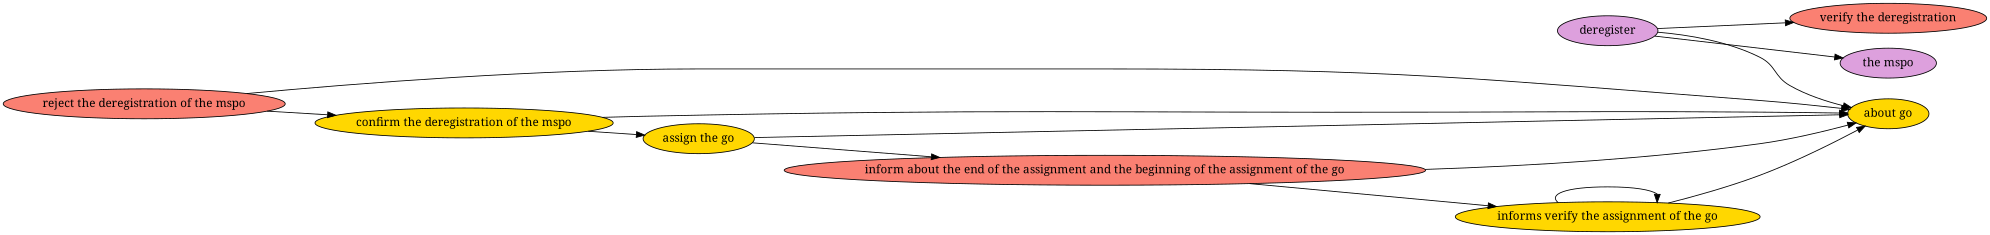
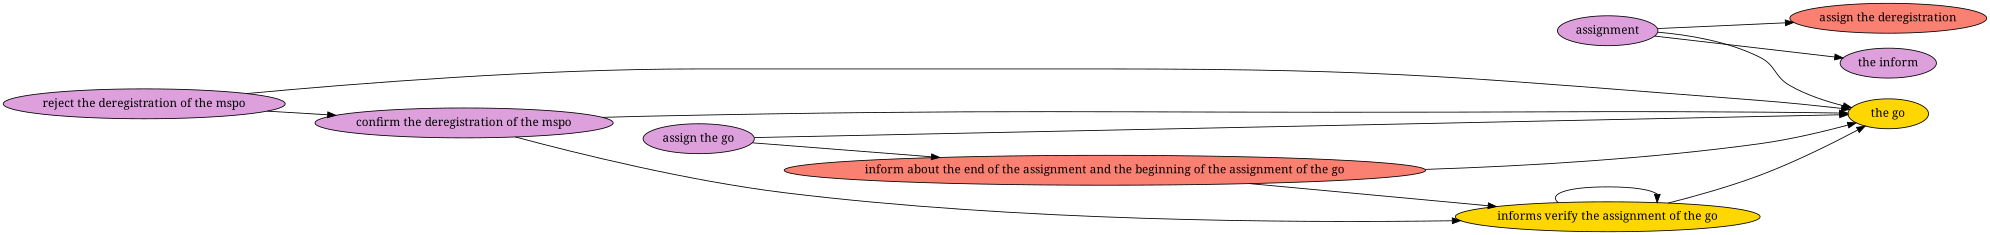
(1888, 18) -> (1888, 18)
(1608, 31) -> (1608, 31)
(1888, 63) -> (1888, 63)
(144, 104) -> (144, 104)
(1888, 114) -> (1888, 114)
(464, 123) -> (464, 123)
(612, 133) -> (981, 210)
(699, 139) -> (699, 139)
